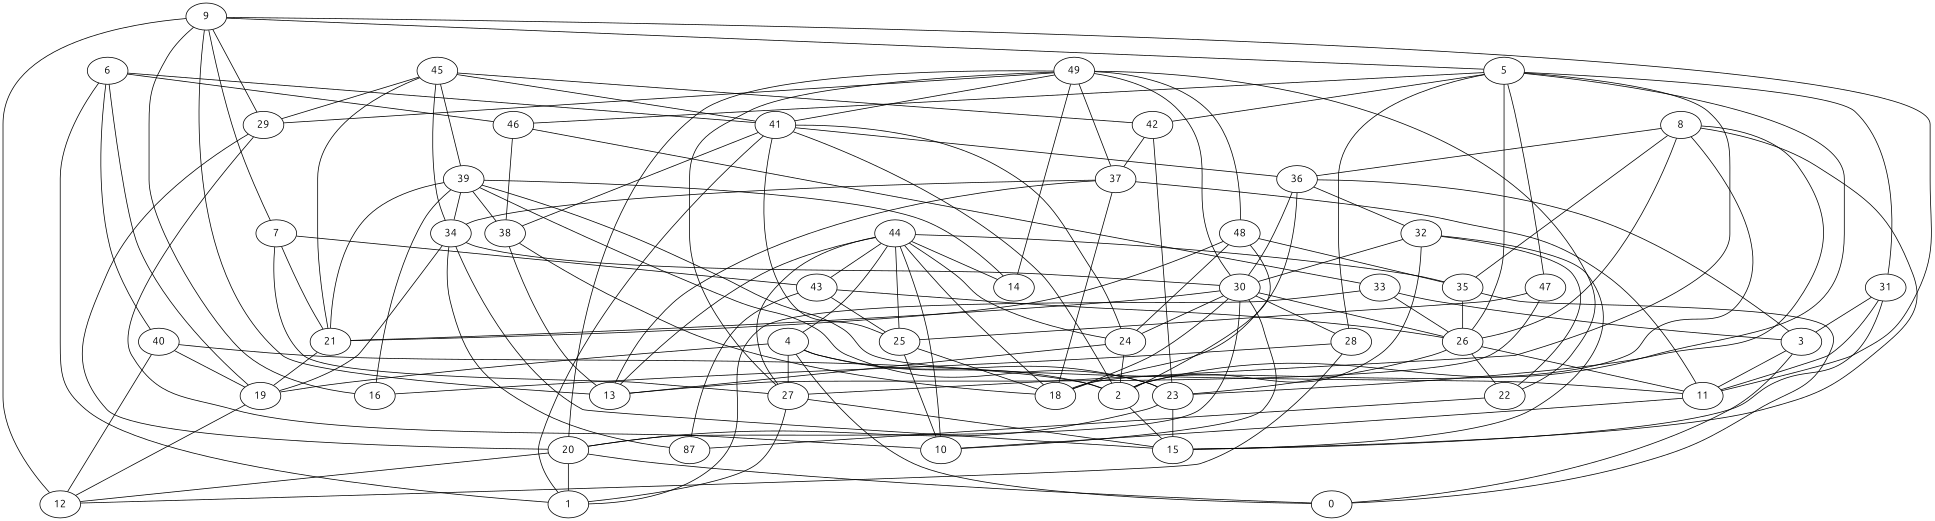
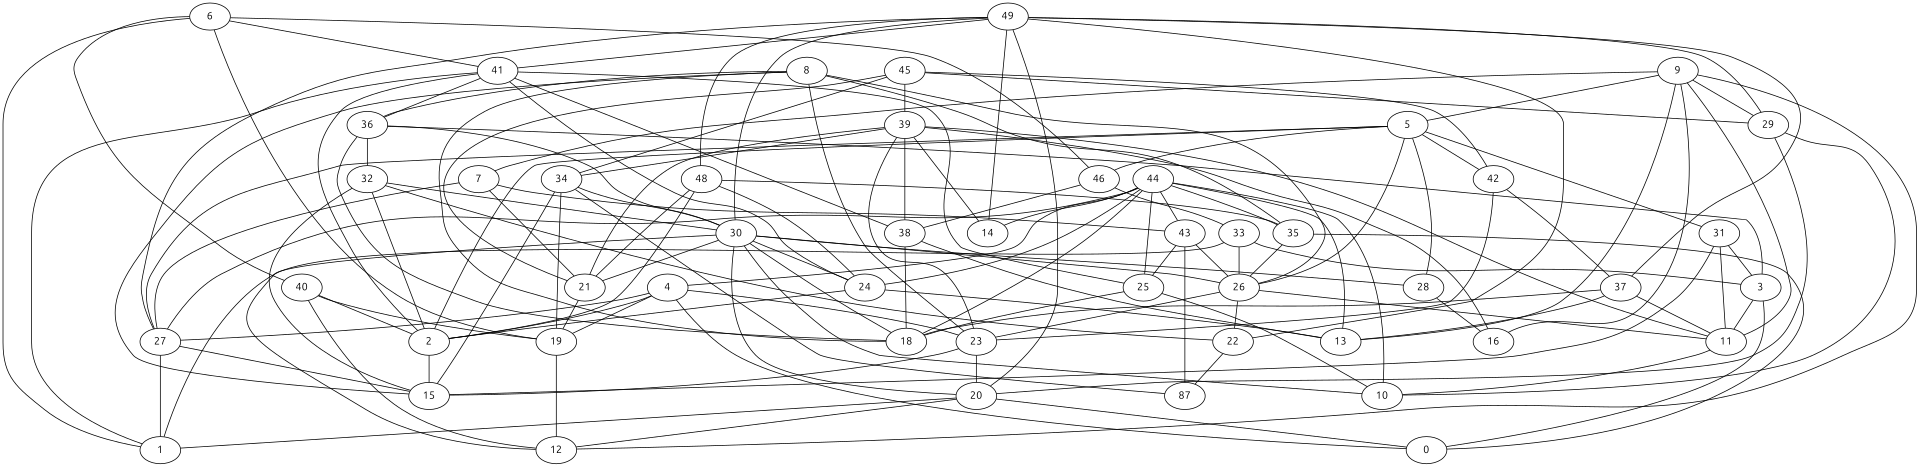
(599, 97) -> none
(779, 190) -> none
(1545, 288) -> none
(731, 484) -> (255, 298)
